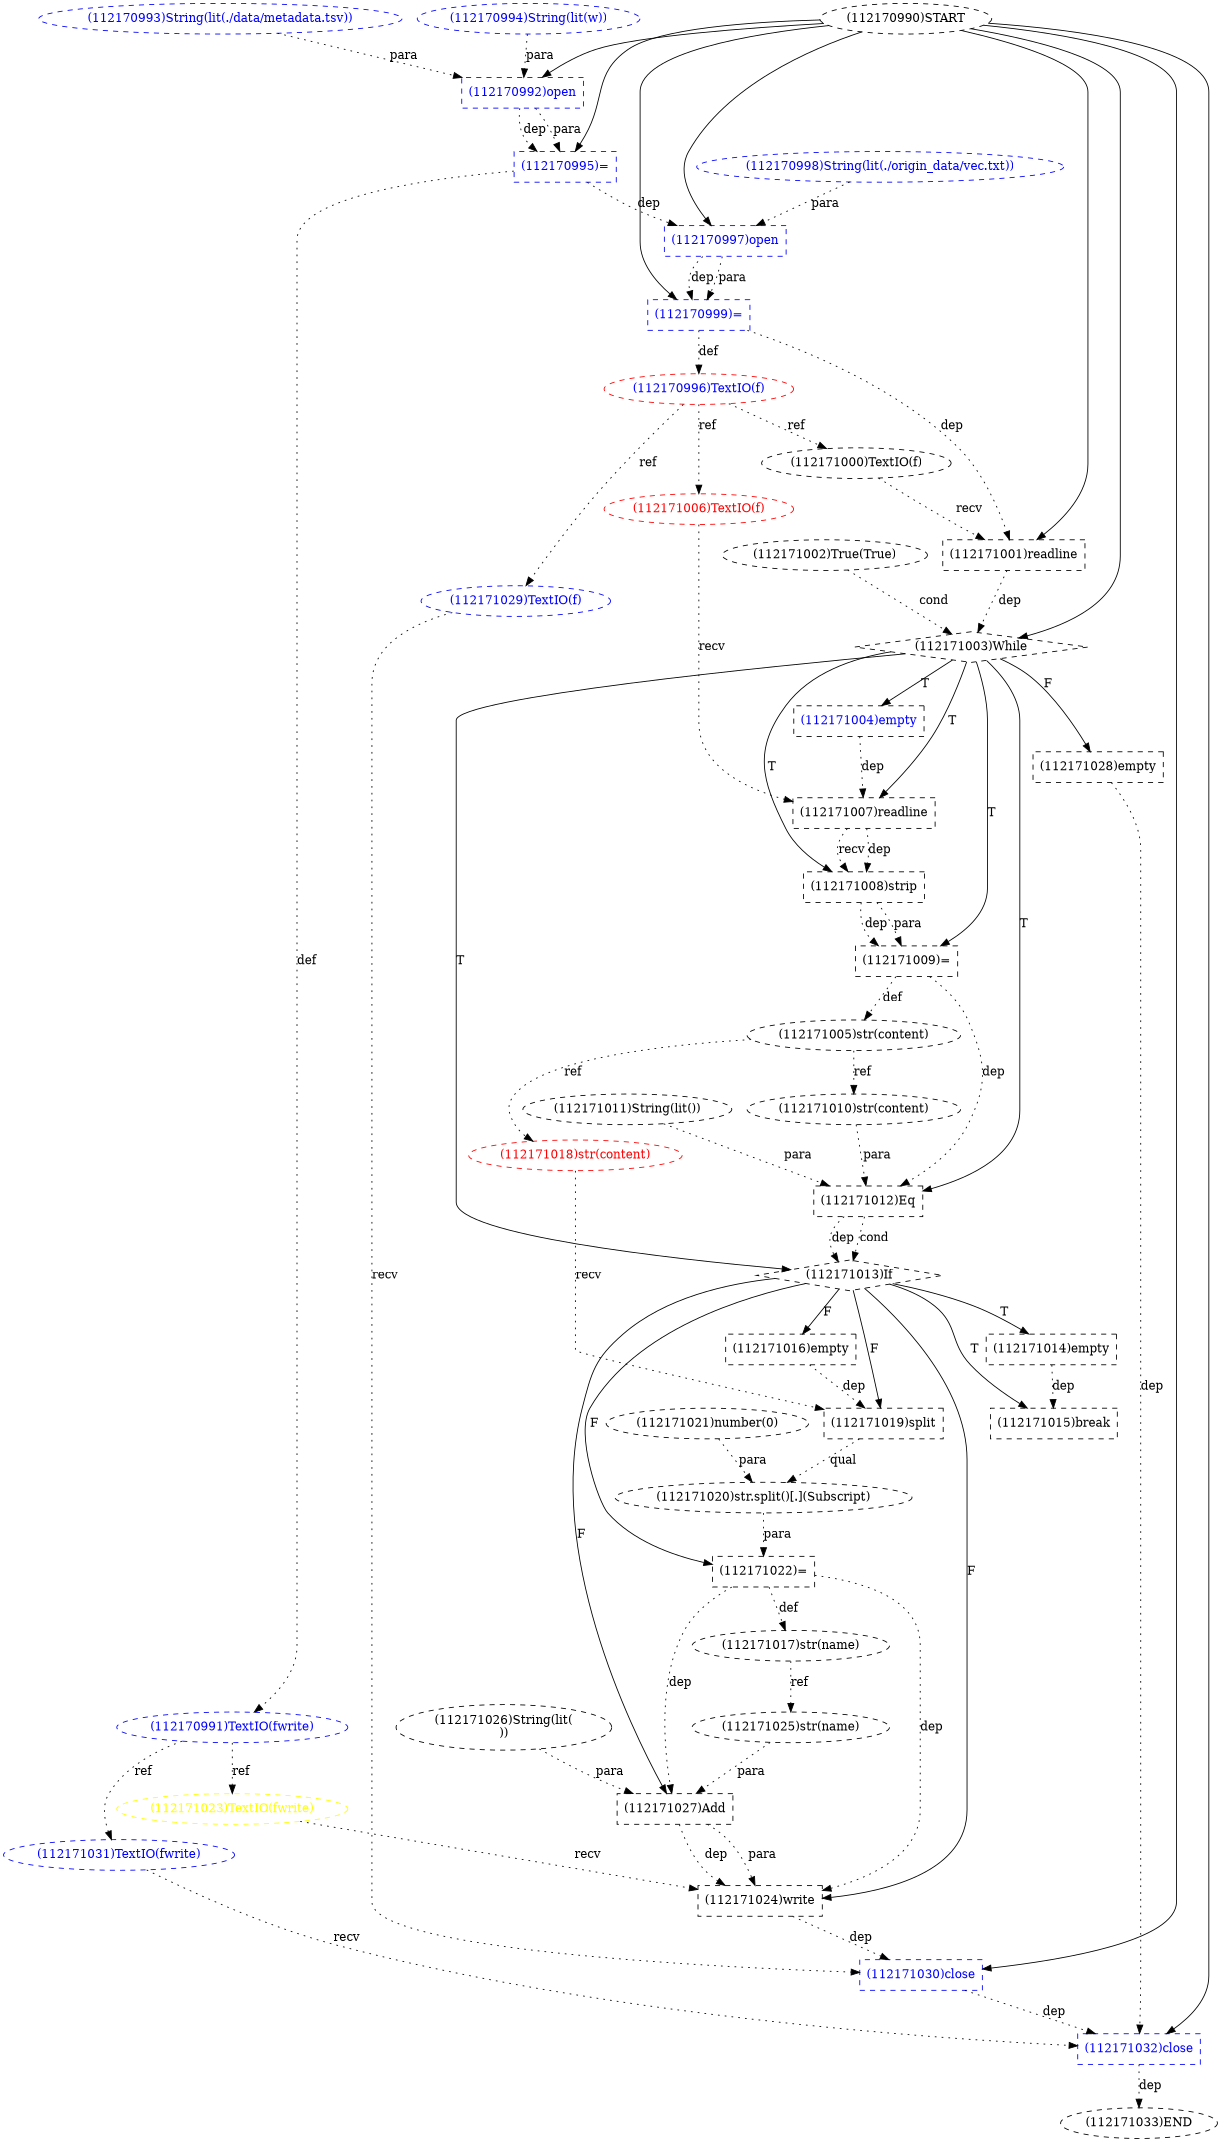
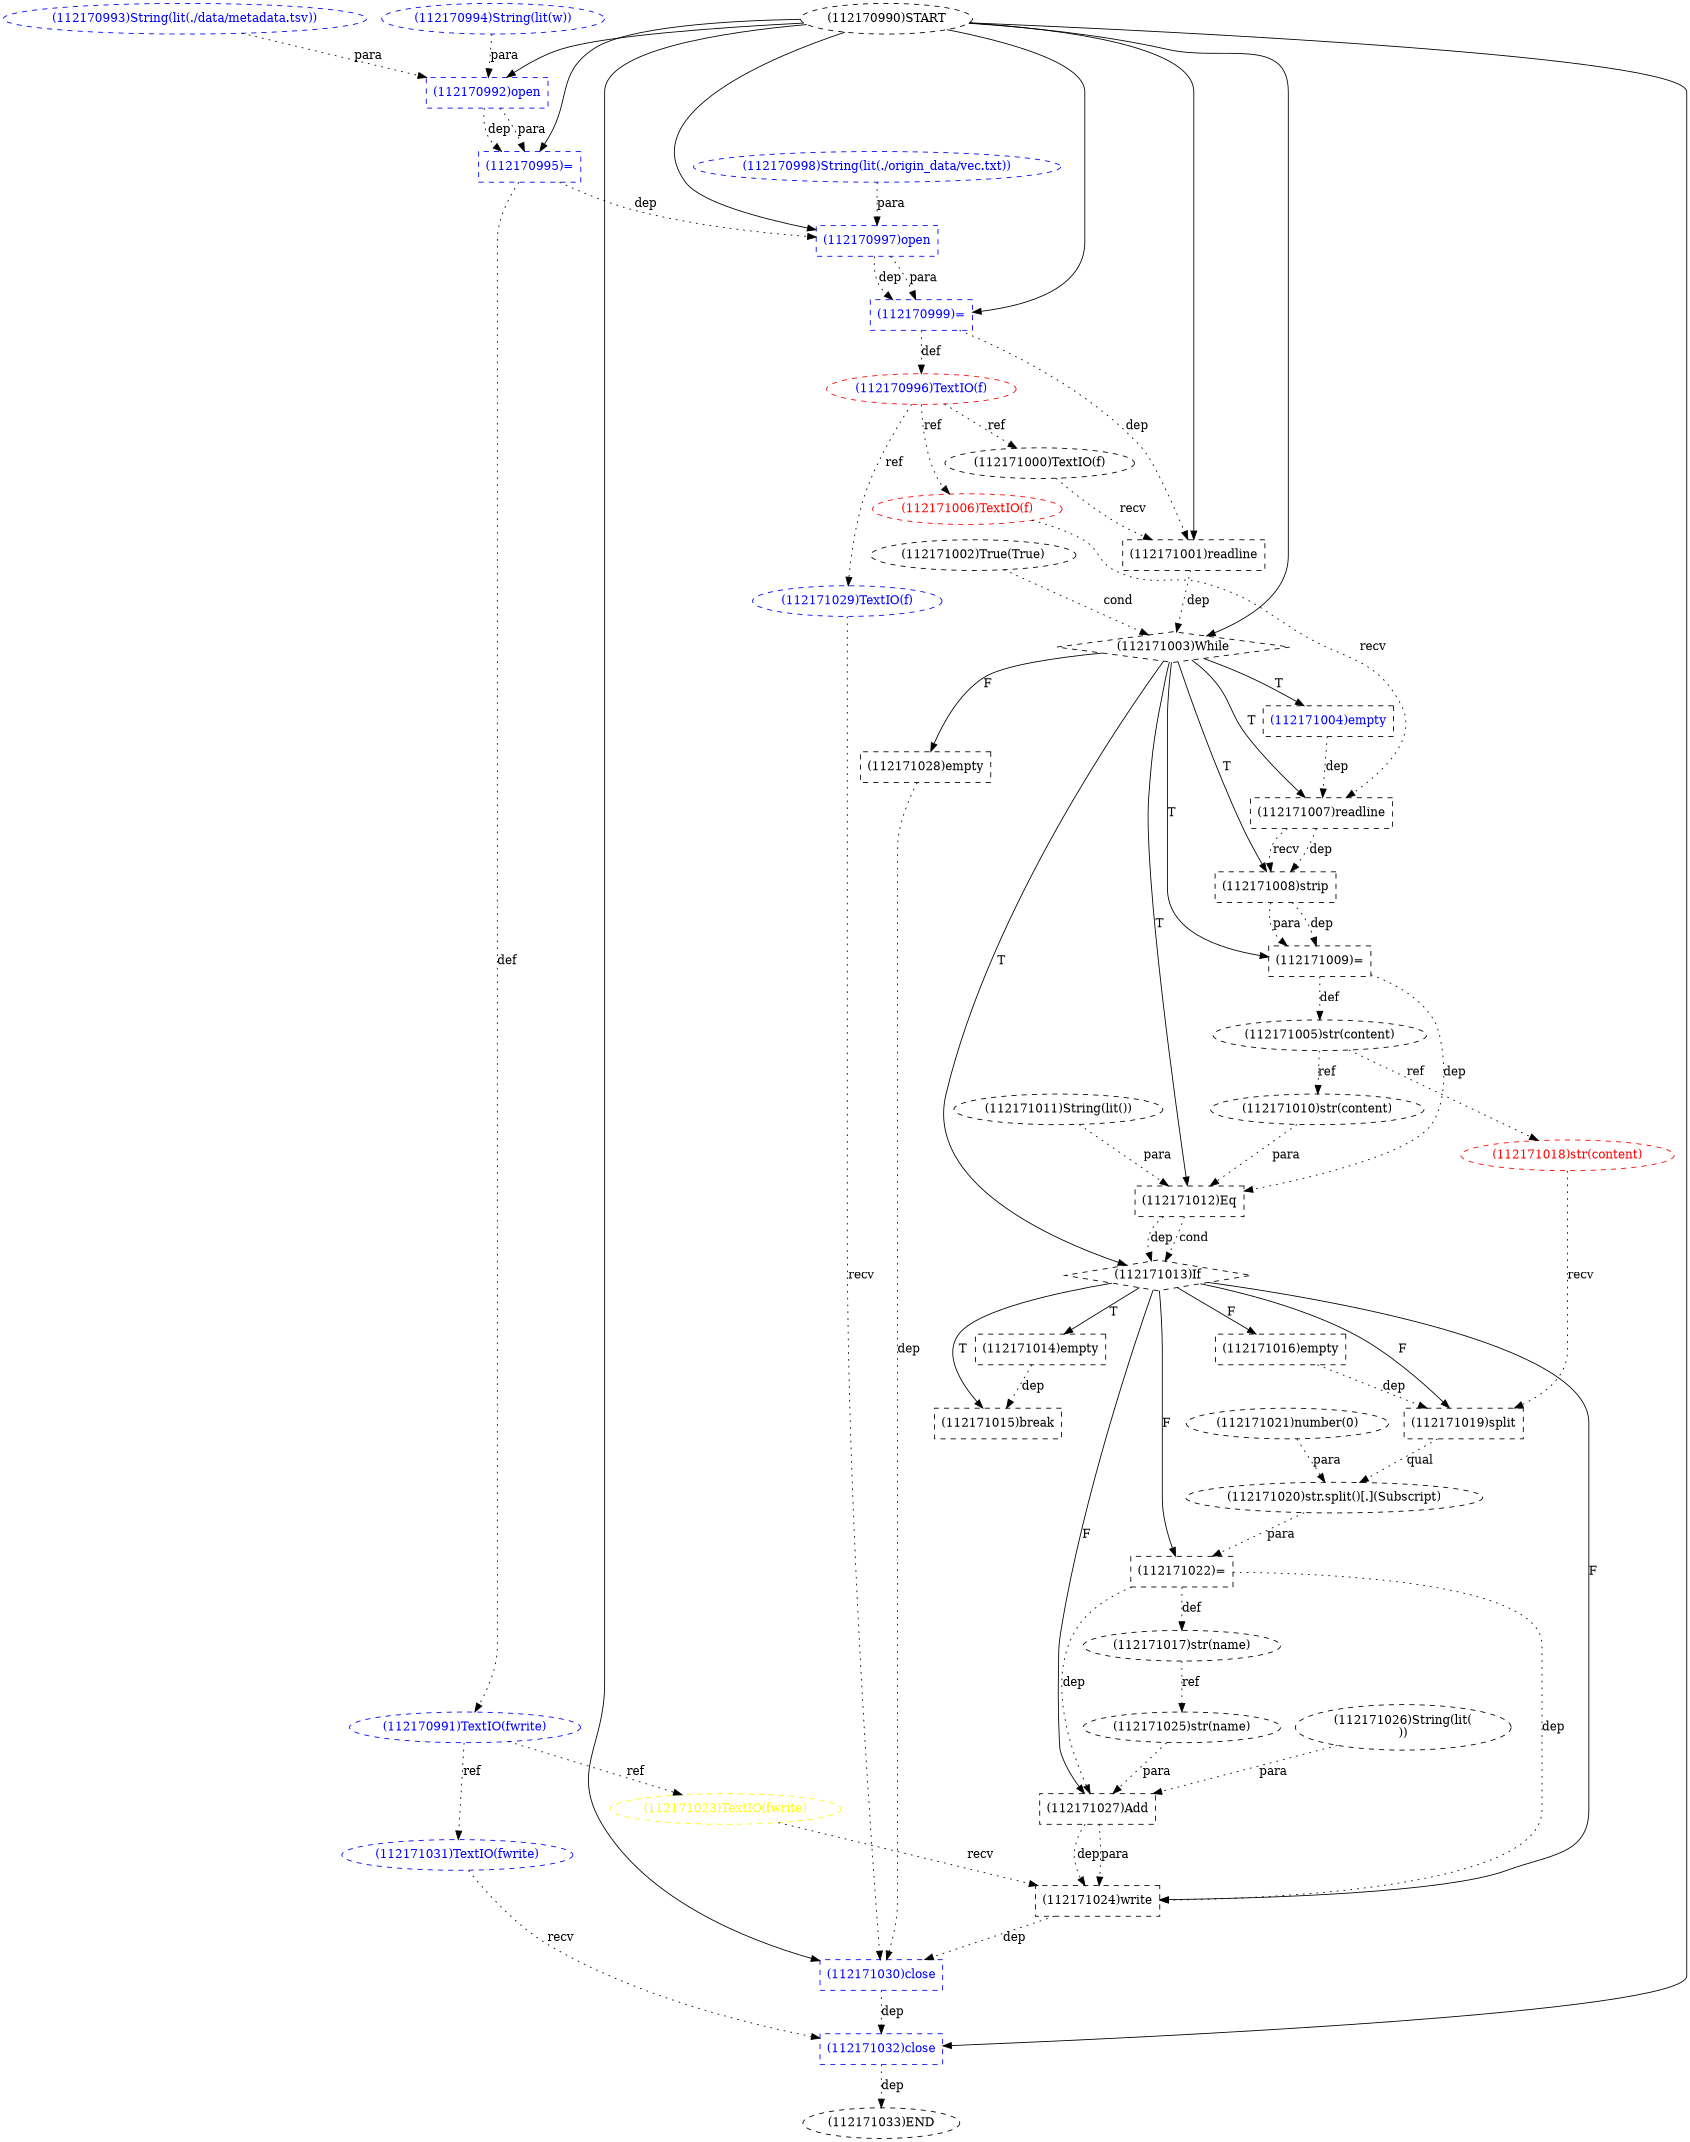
(1141, 1400) -> (898, 1366)
